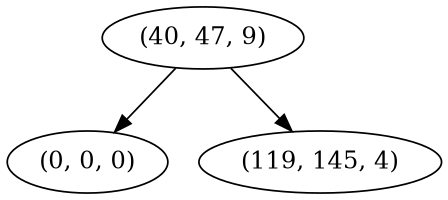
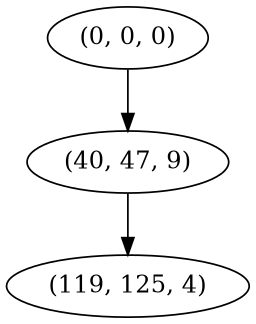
(151, 94) -> (128, 92)
(320, 162) -> (128, 286)
